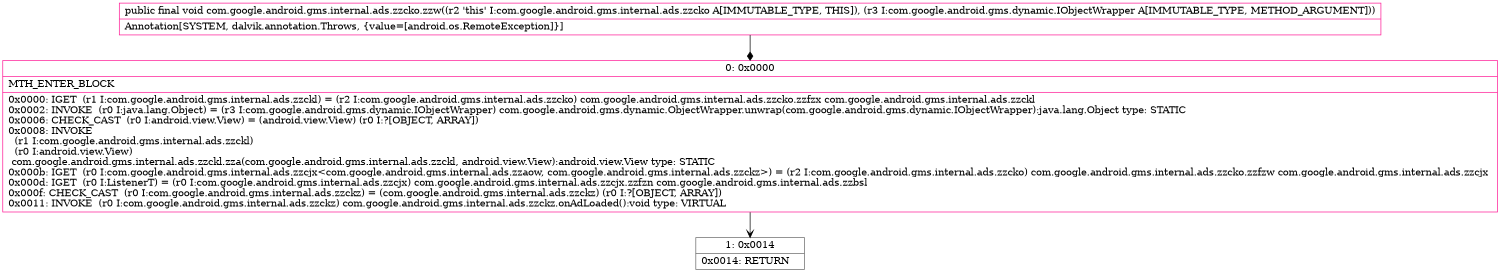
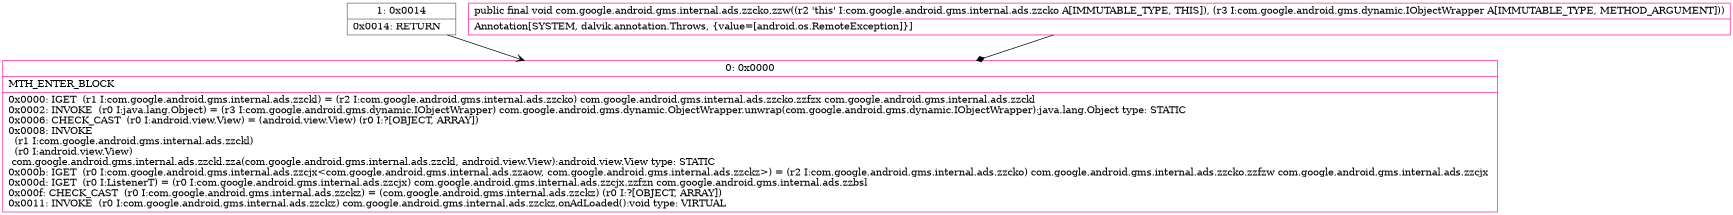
(750, 221) -> (482, 47)
